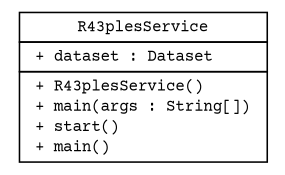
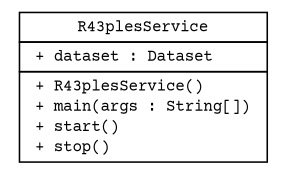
(73, 146) -> (73, 146)
